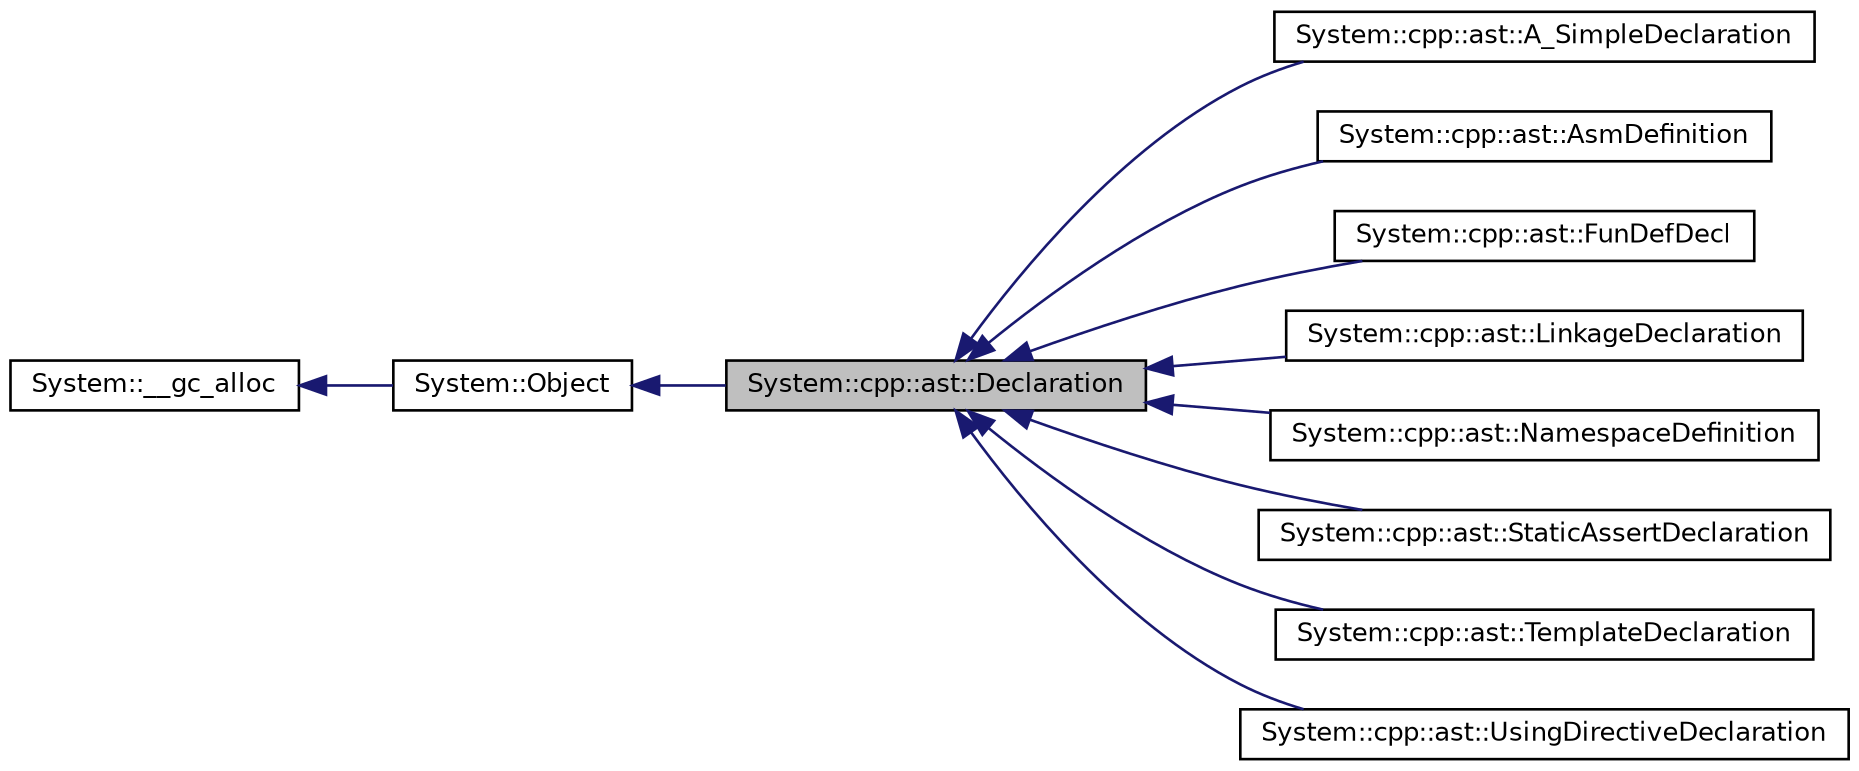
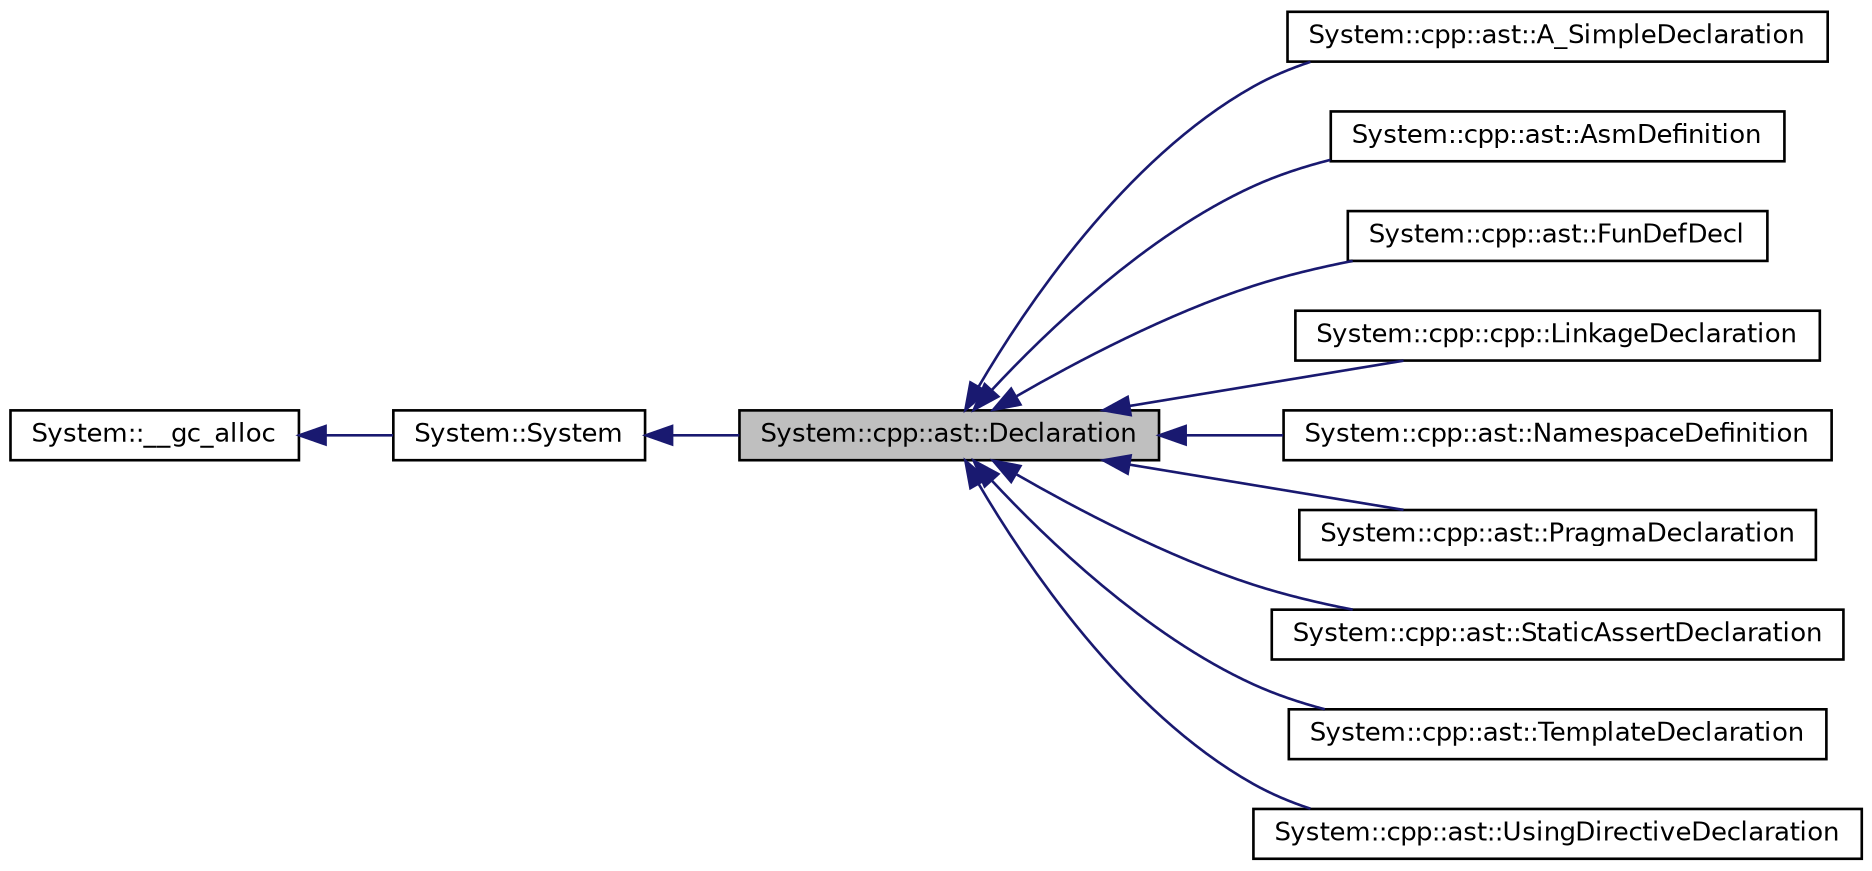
(1544, 336) -> (1558, 336)
(513, 385) -> (519, 435)
none -> (1558, 535)
